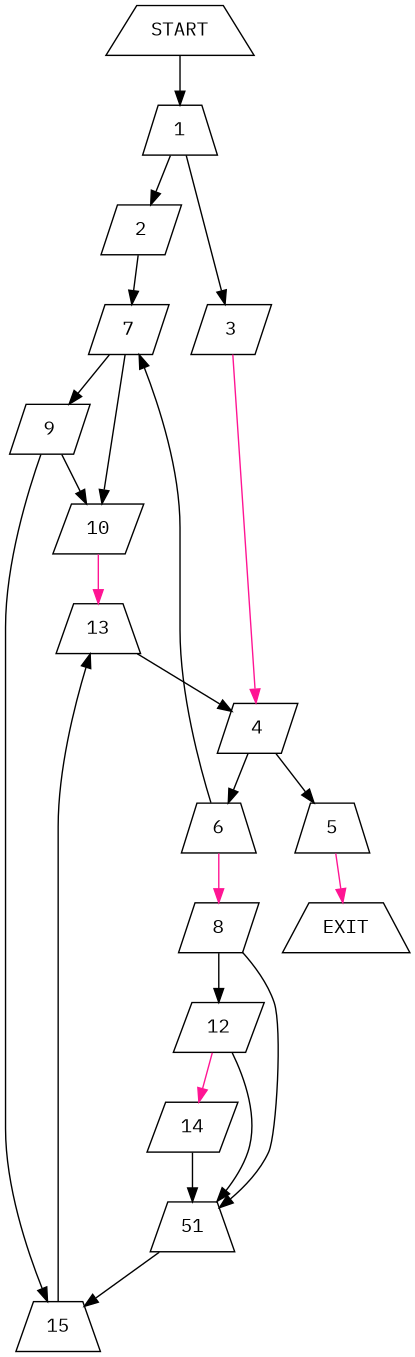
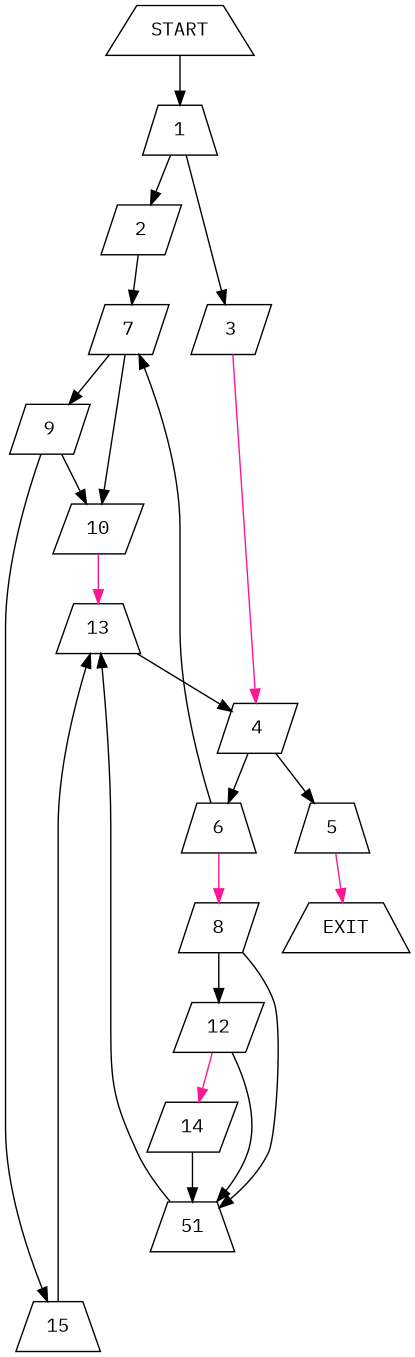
(128, 1275) -> (111, 942)
